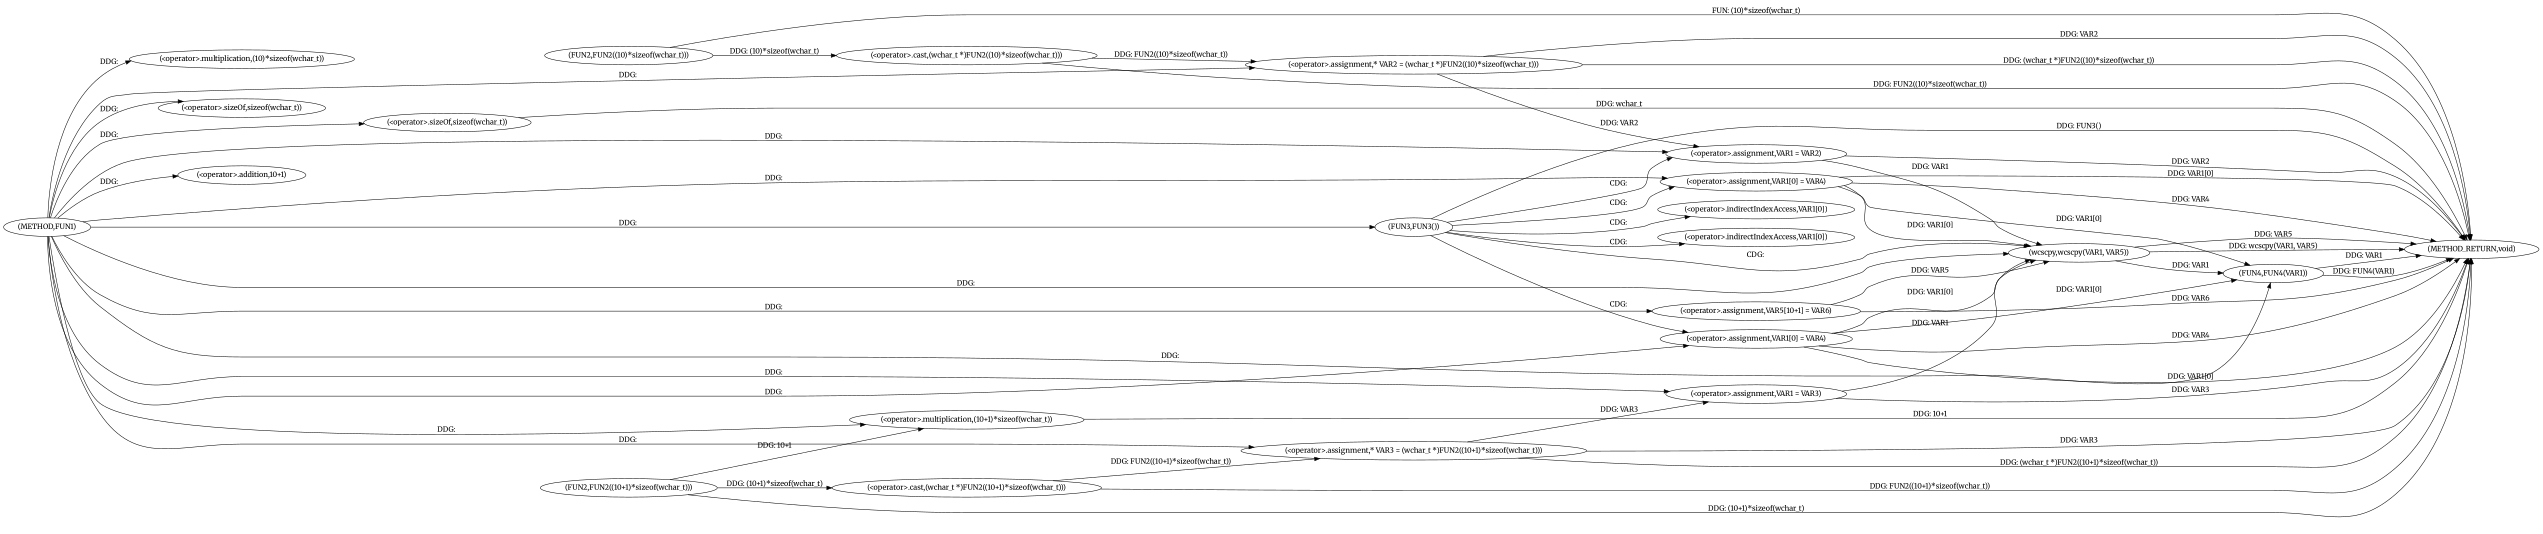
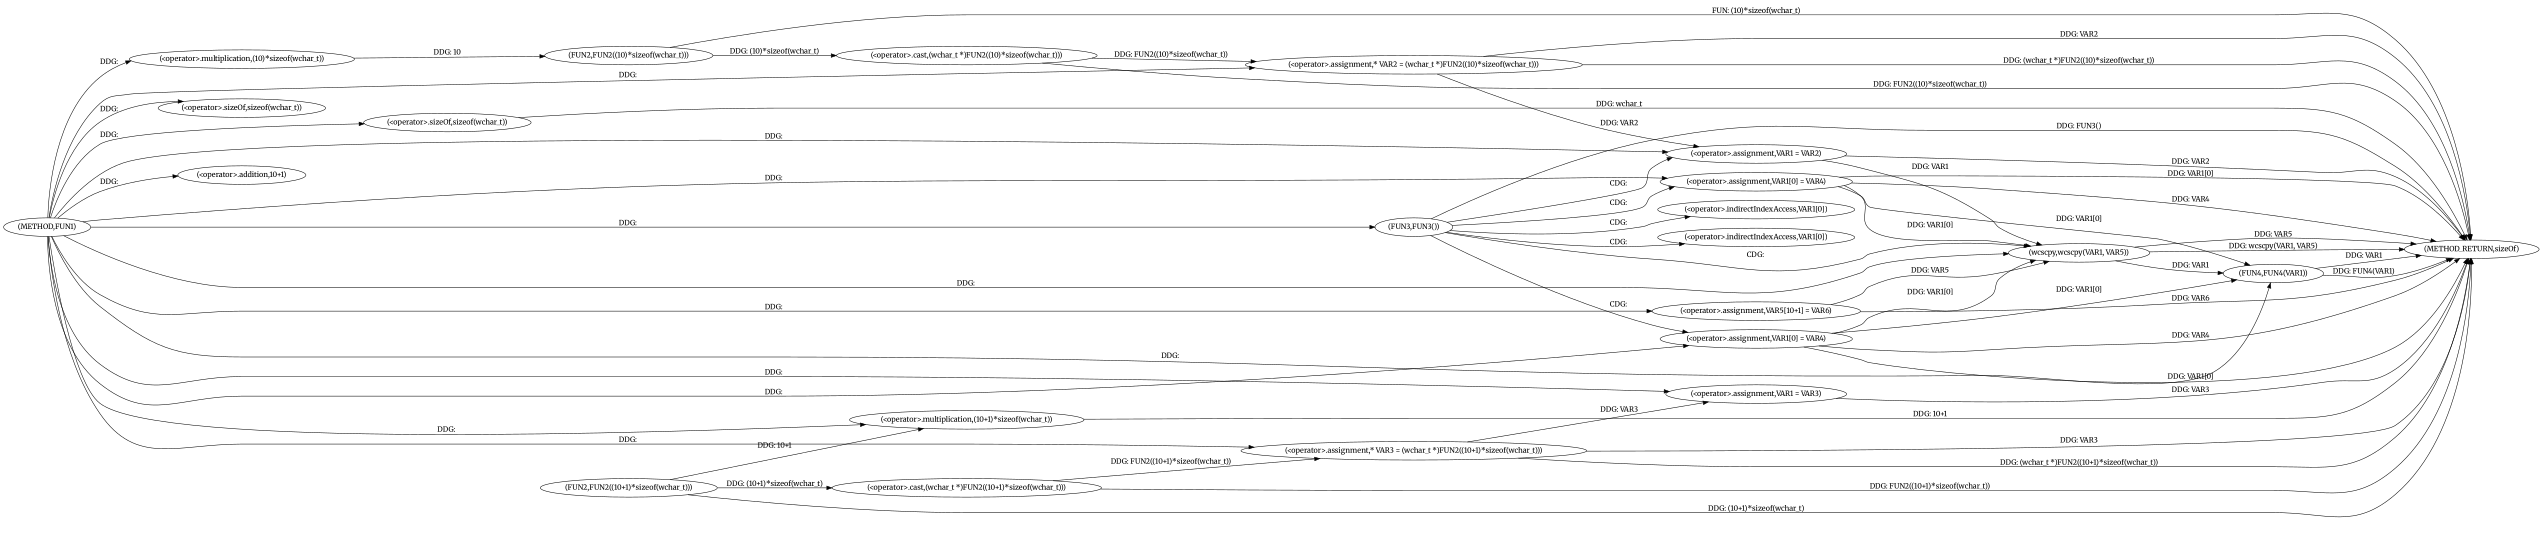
none -> (447, 57)
(2472, 249) -> (2472, 249)
(1954, 356) -> none
